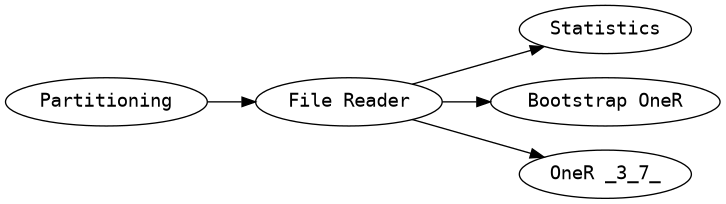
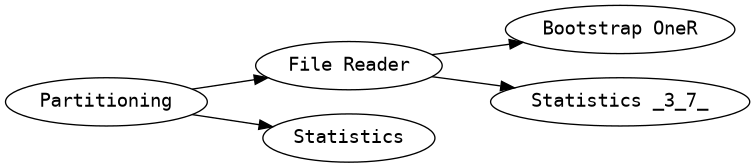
(472, 67) -> (226, 120)
(605, 174) -> (620, 102)
